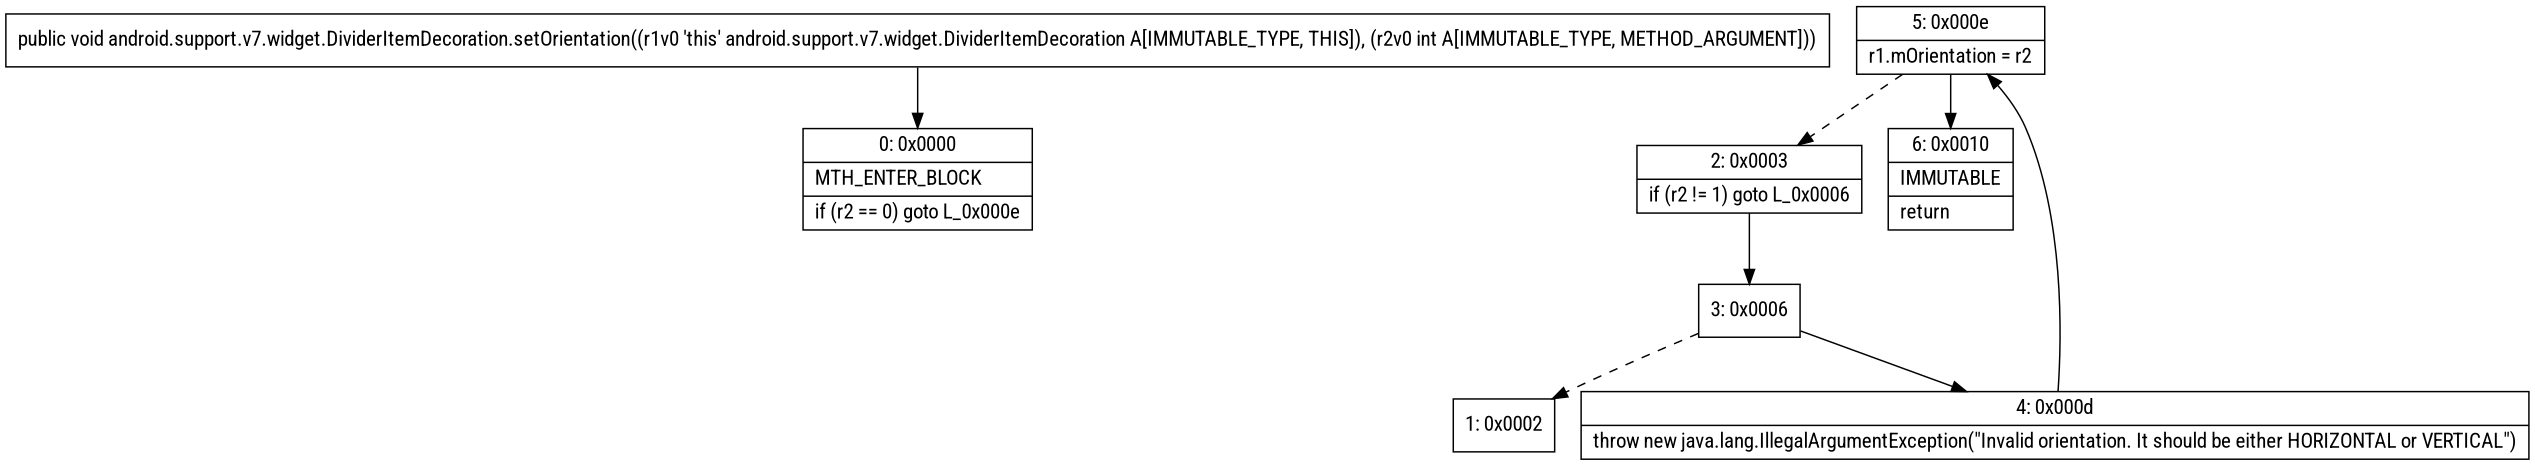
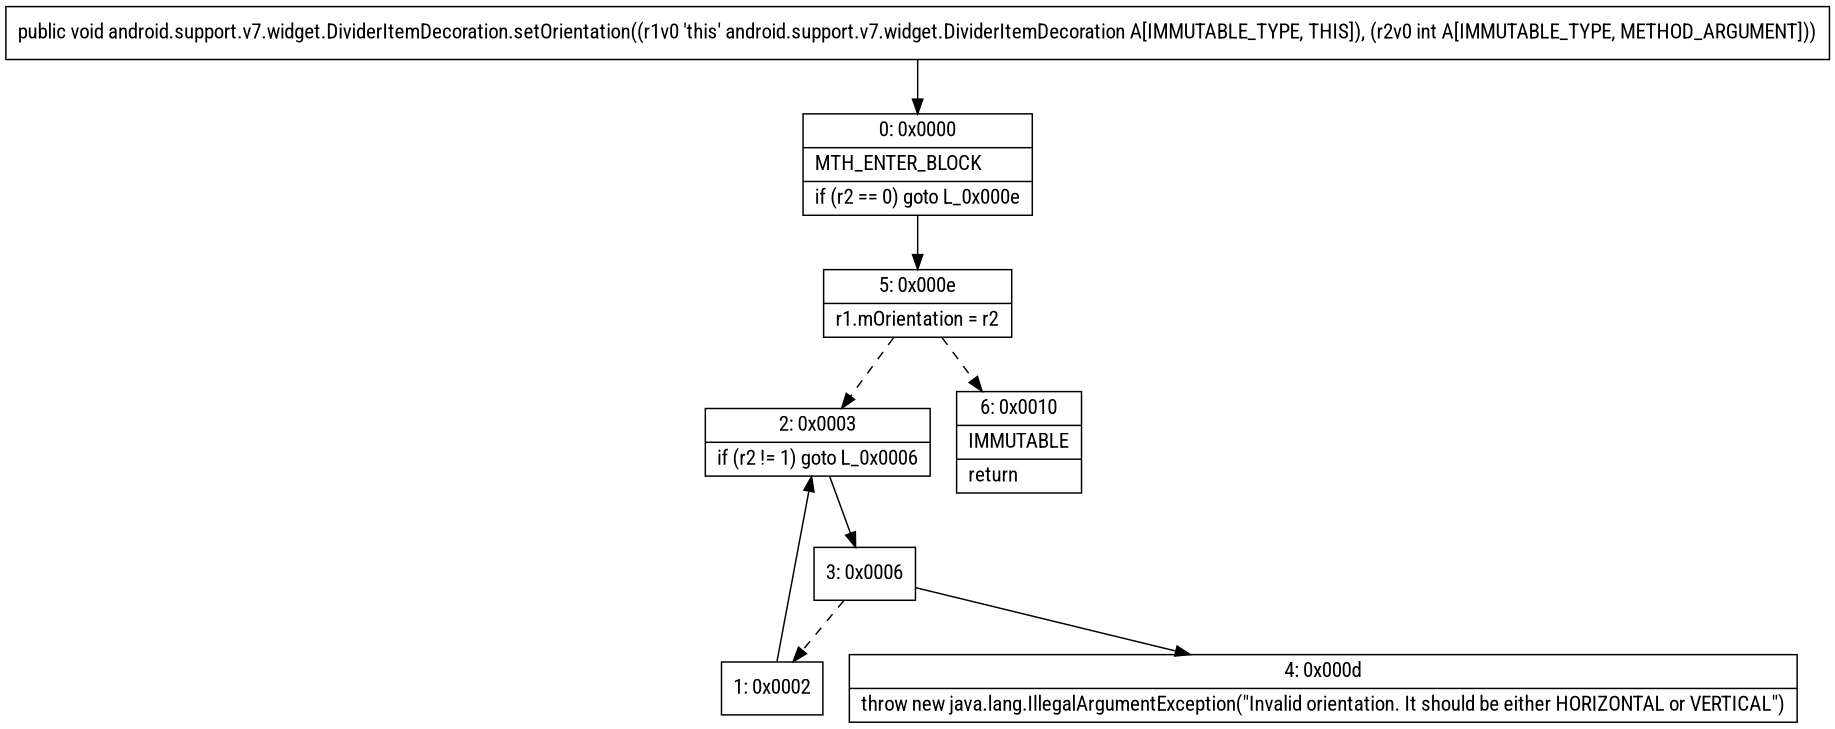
(1951, 94) -> (958, 359)
(2053, 232) -> (918, 235)
none -> (793, 576)
